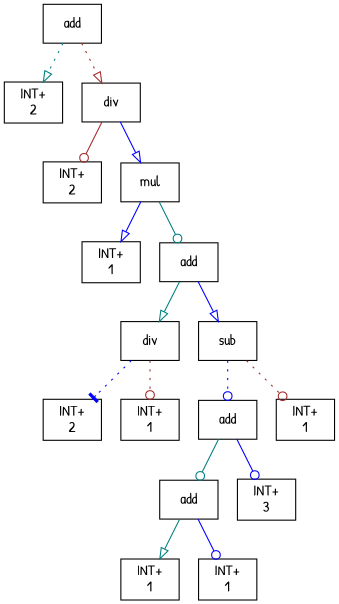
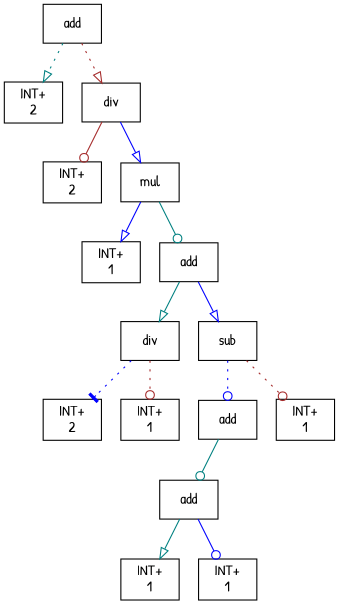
(267, 500) -> none
